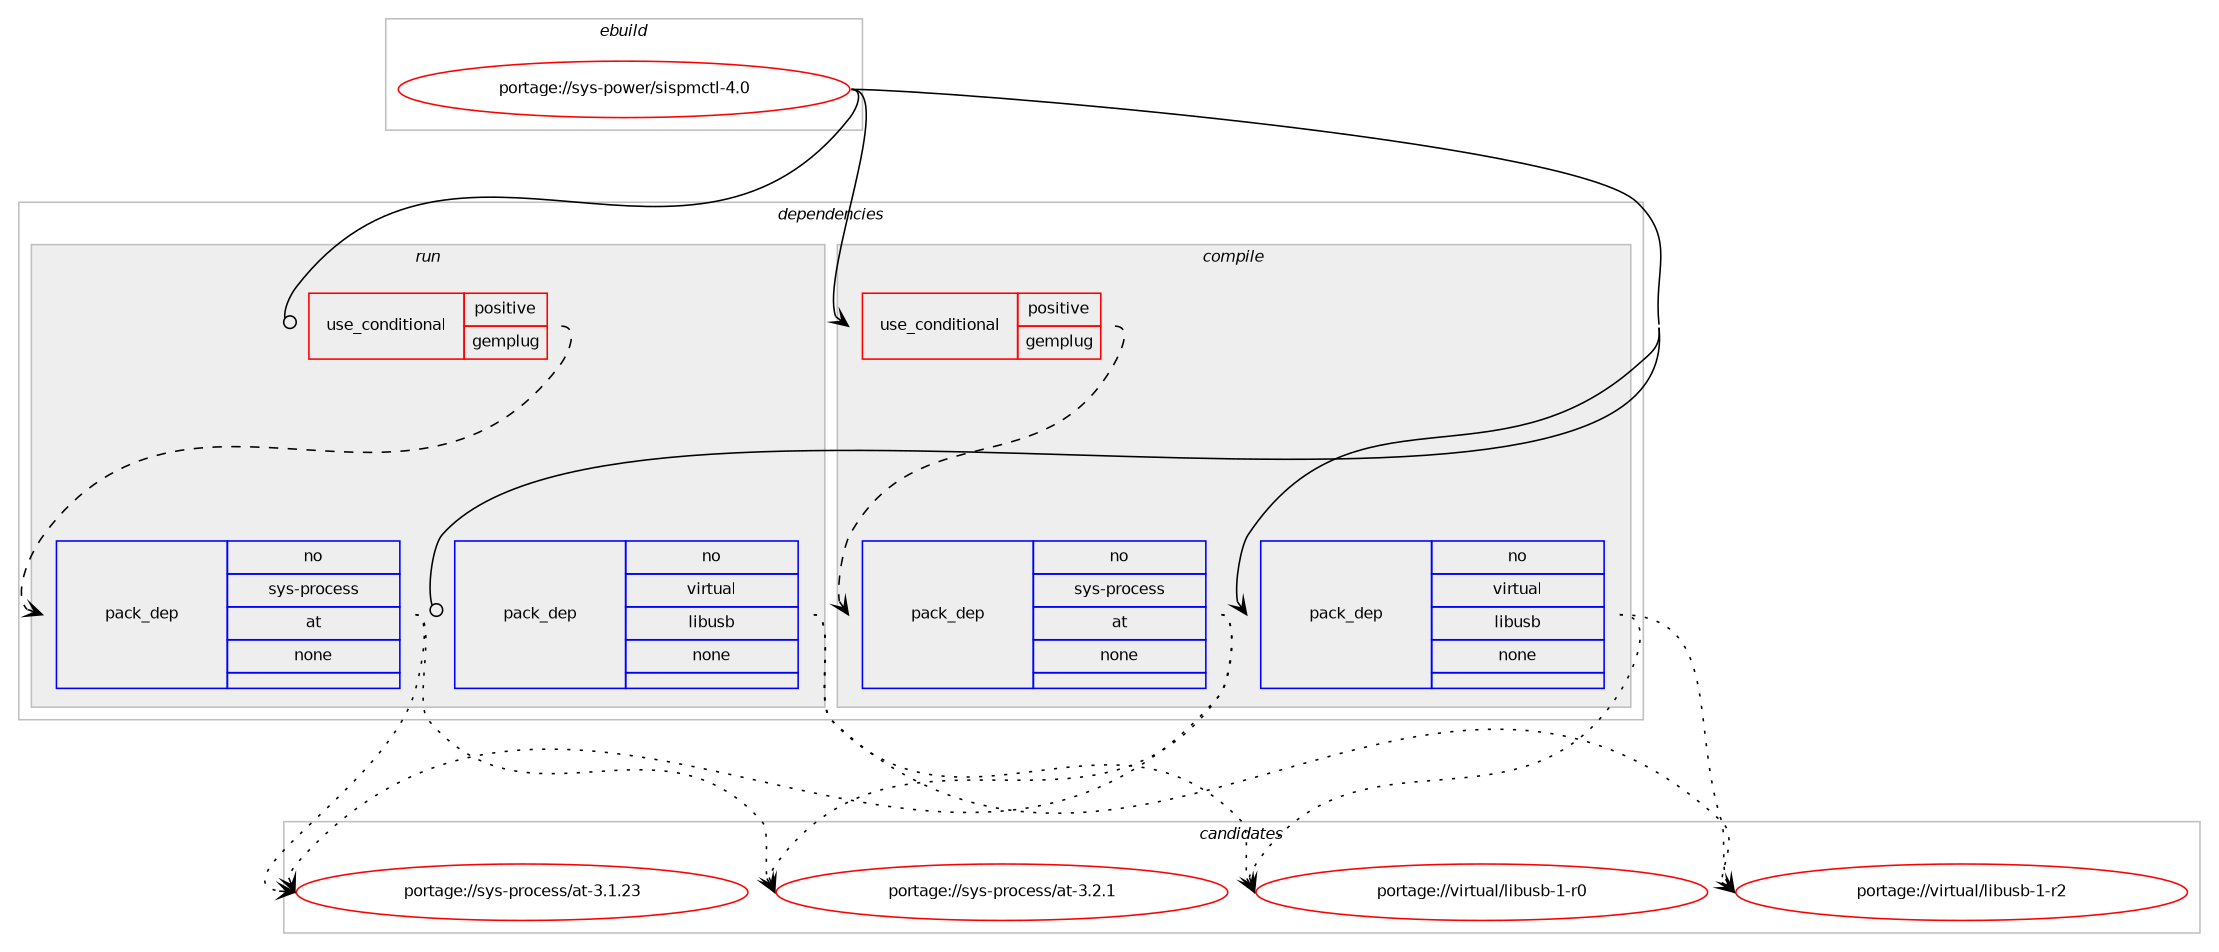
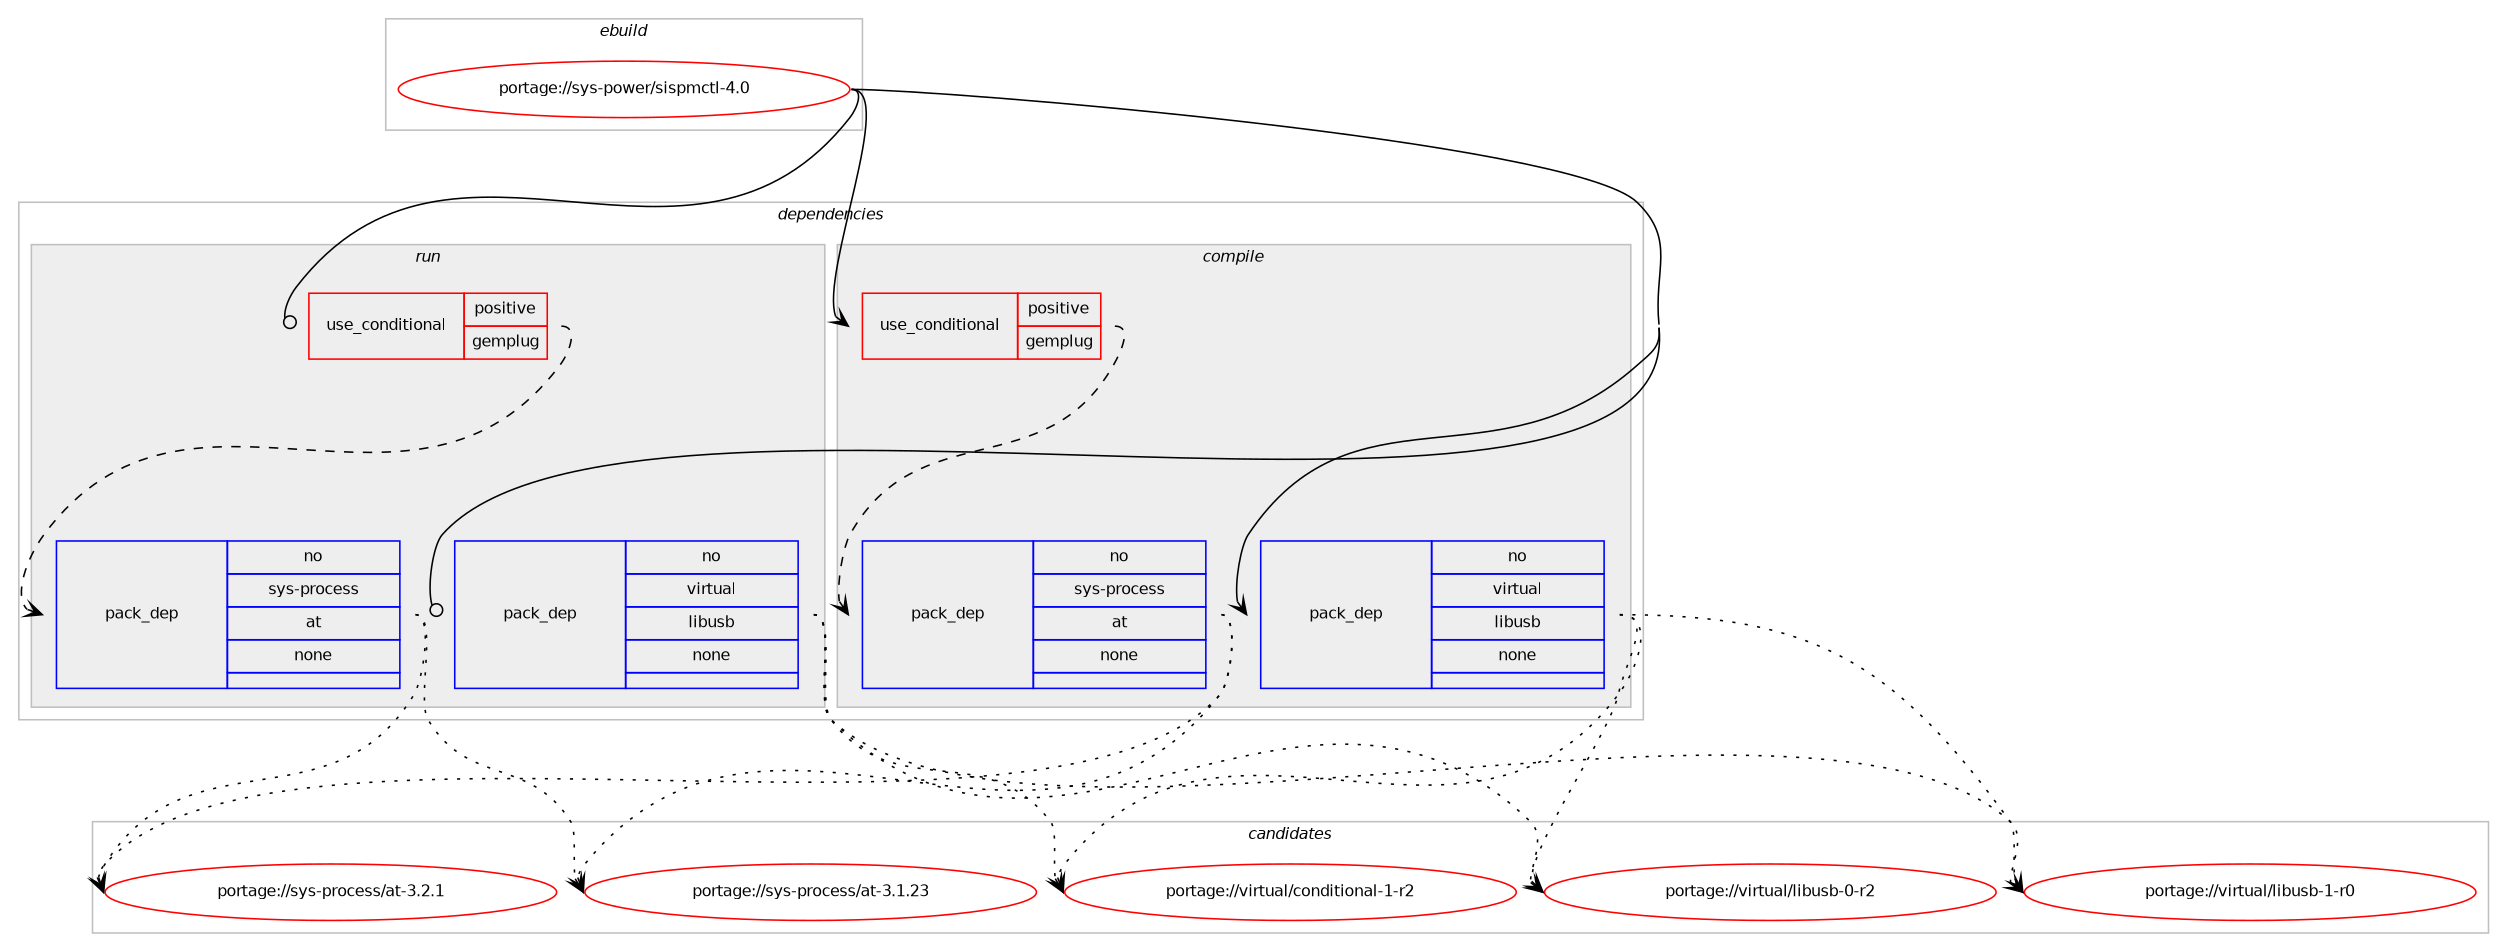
none -> (1770, 892)
(1962, 892) -> (1291, 892)
